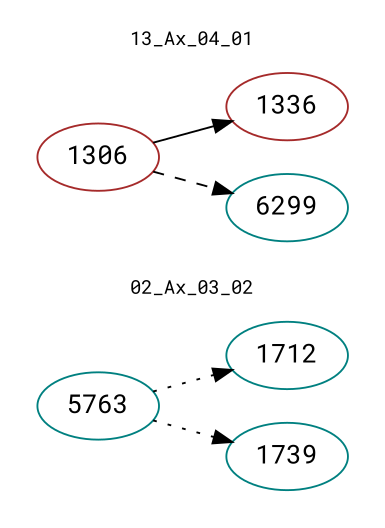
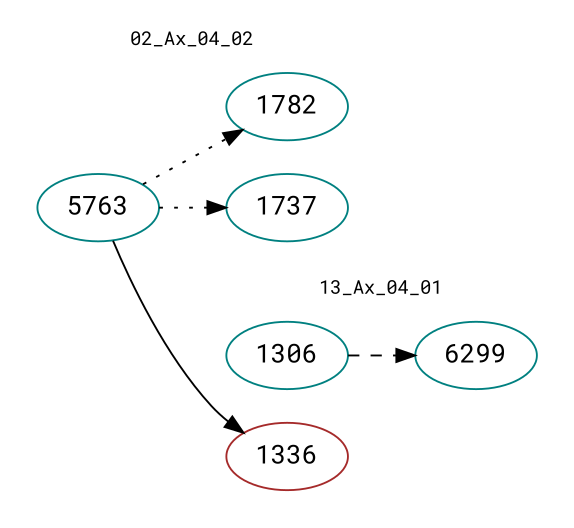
(184, 134) -> (162, 337)
(98, 157) -> (287, 355)
(193, 289) -> (193, 40)
(287, 355) -> (287, 107)
(287, 456) -> (287, 208)
